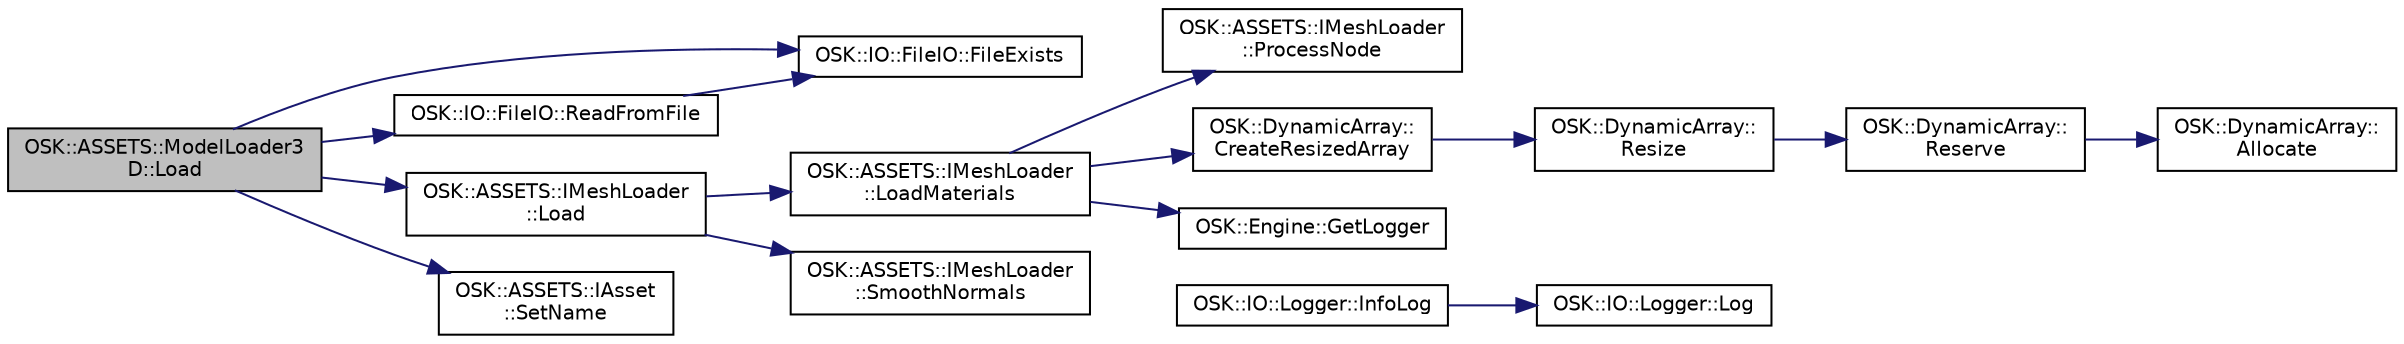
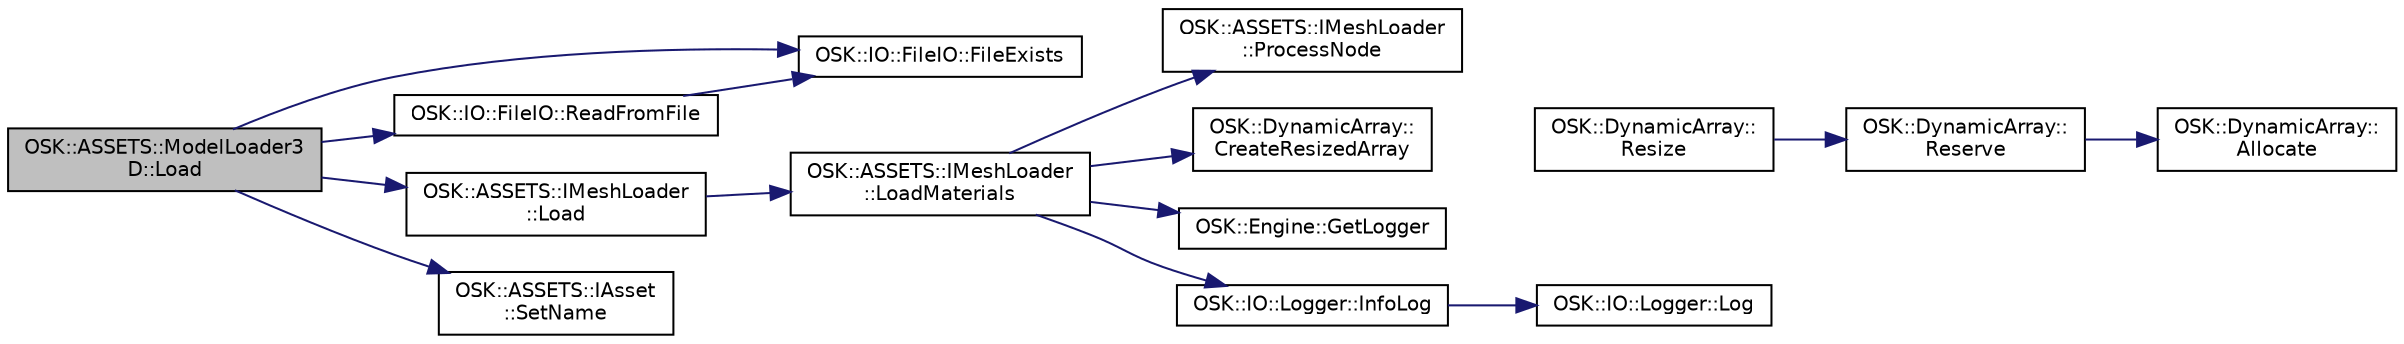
(1473, 140) -> none
none -> (1121, 248)
(940, 283) -> none
